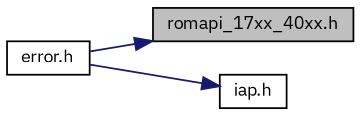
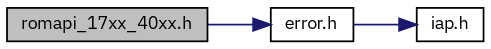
(112, 48) -> (230, 25)
